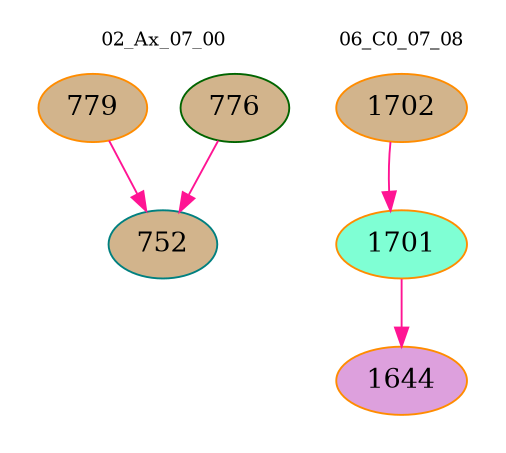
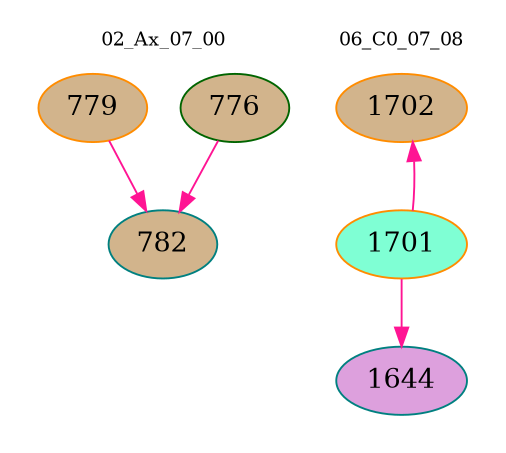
(389, 167) -> (414, 186)
(163, 244) -> (163, 244)
(402, 381) -> (402, 381)
